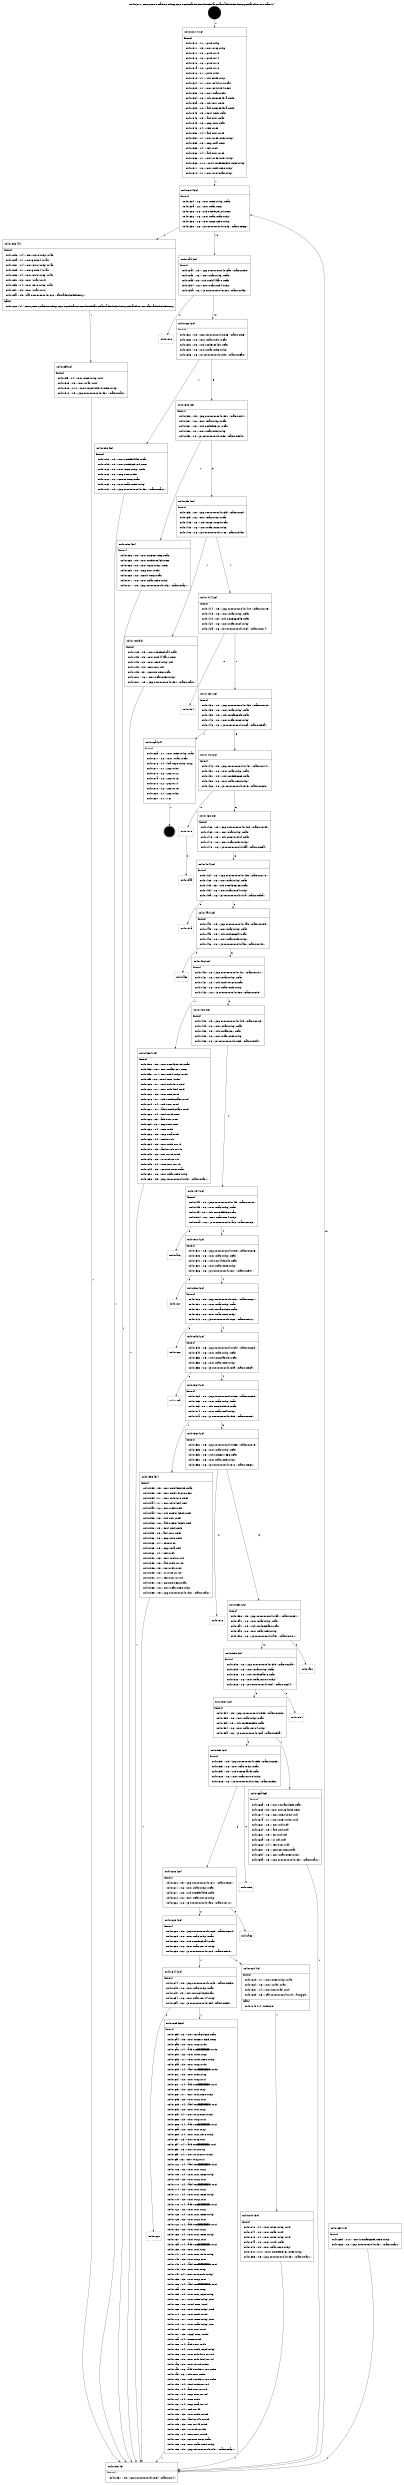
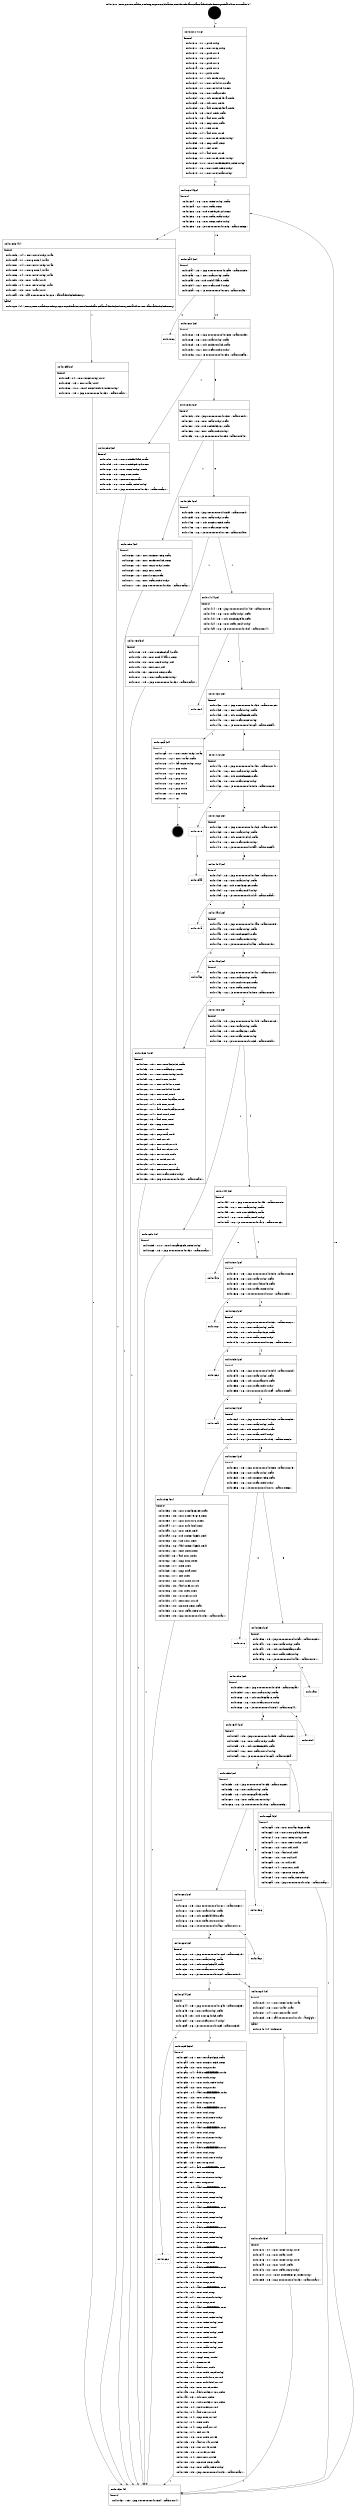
none -> (220, 1140)
(264, 1645) -> (276, 1668)
